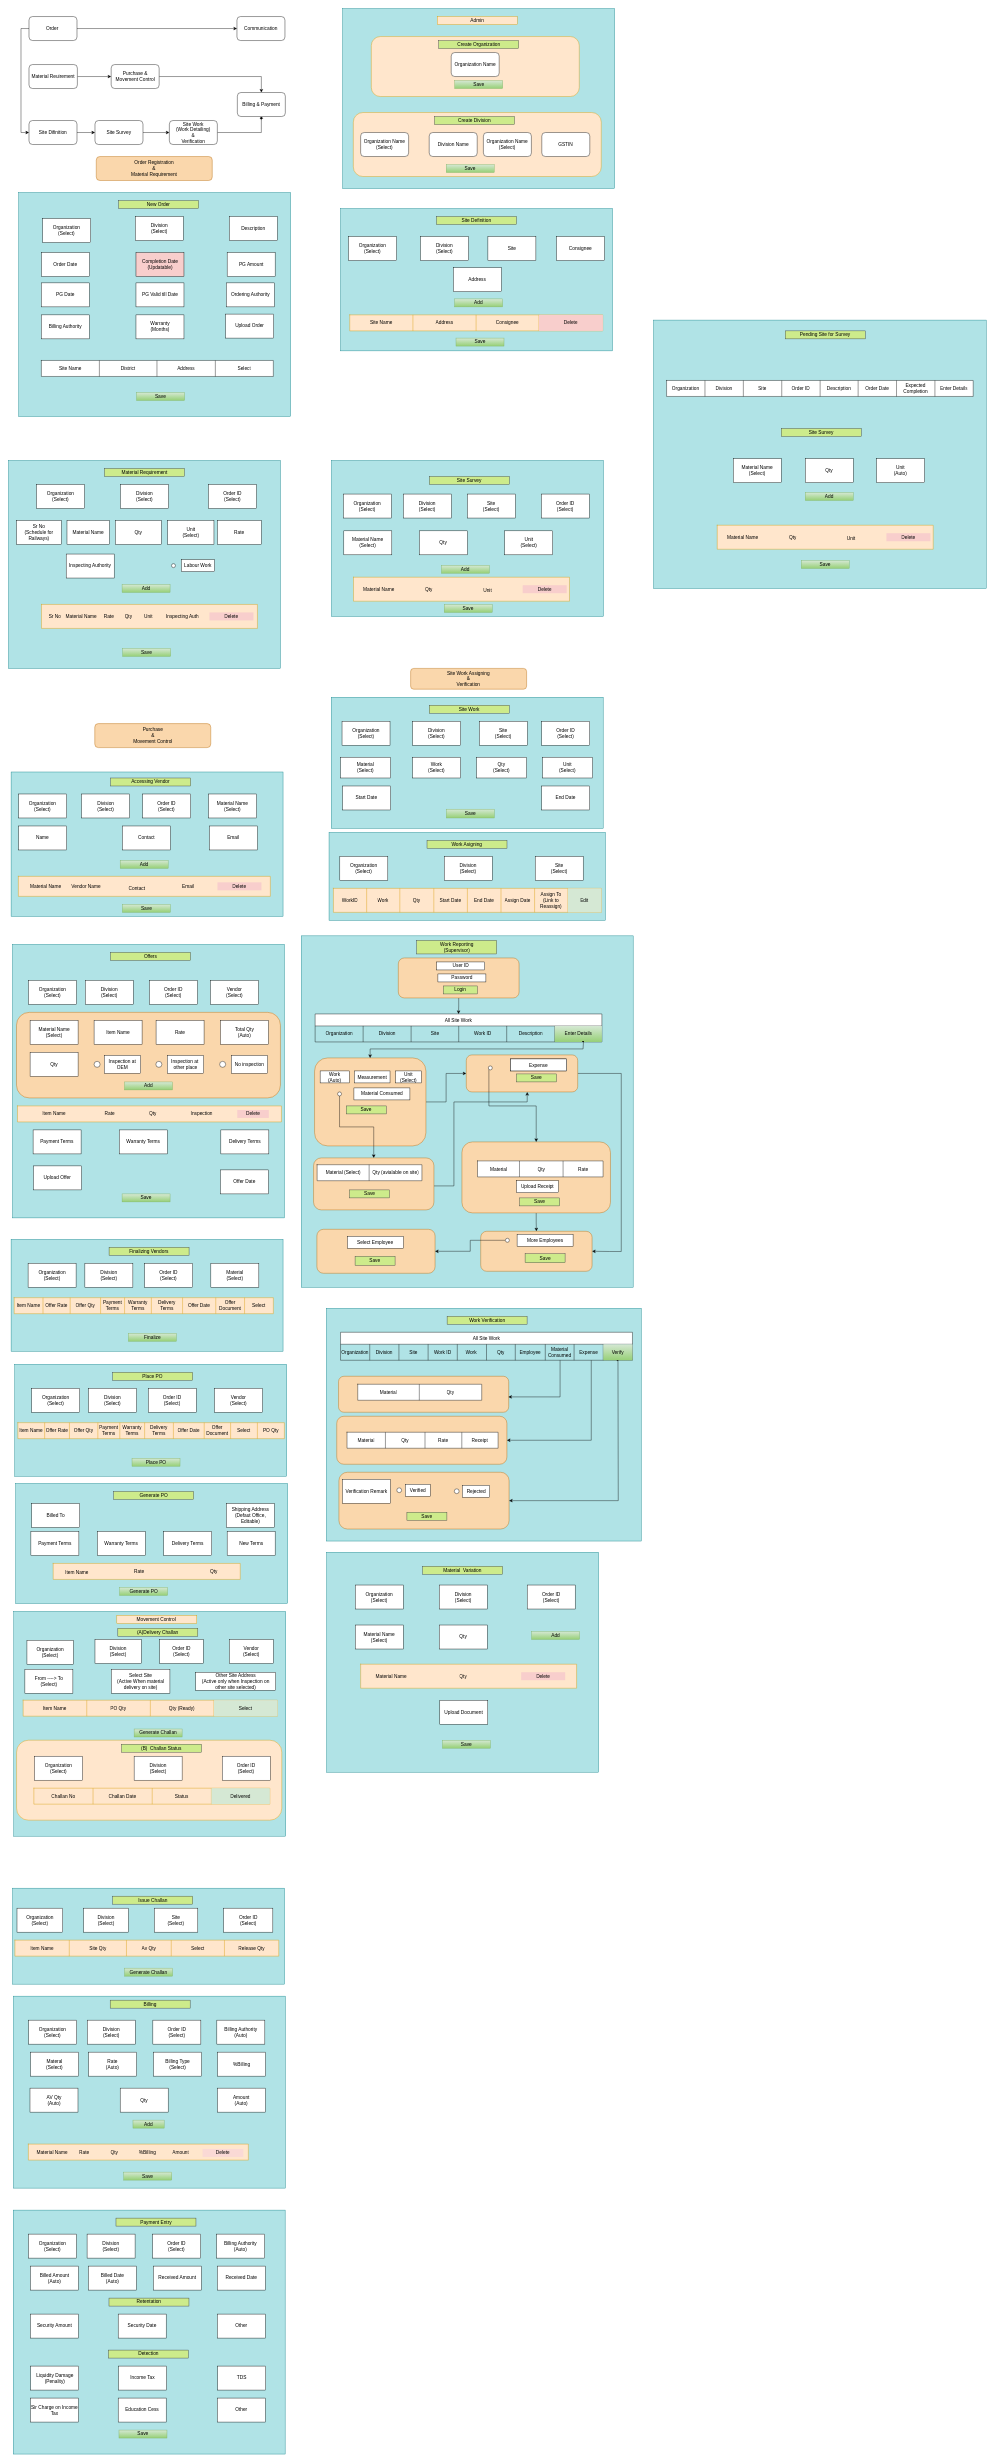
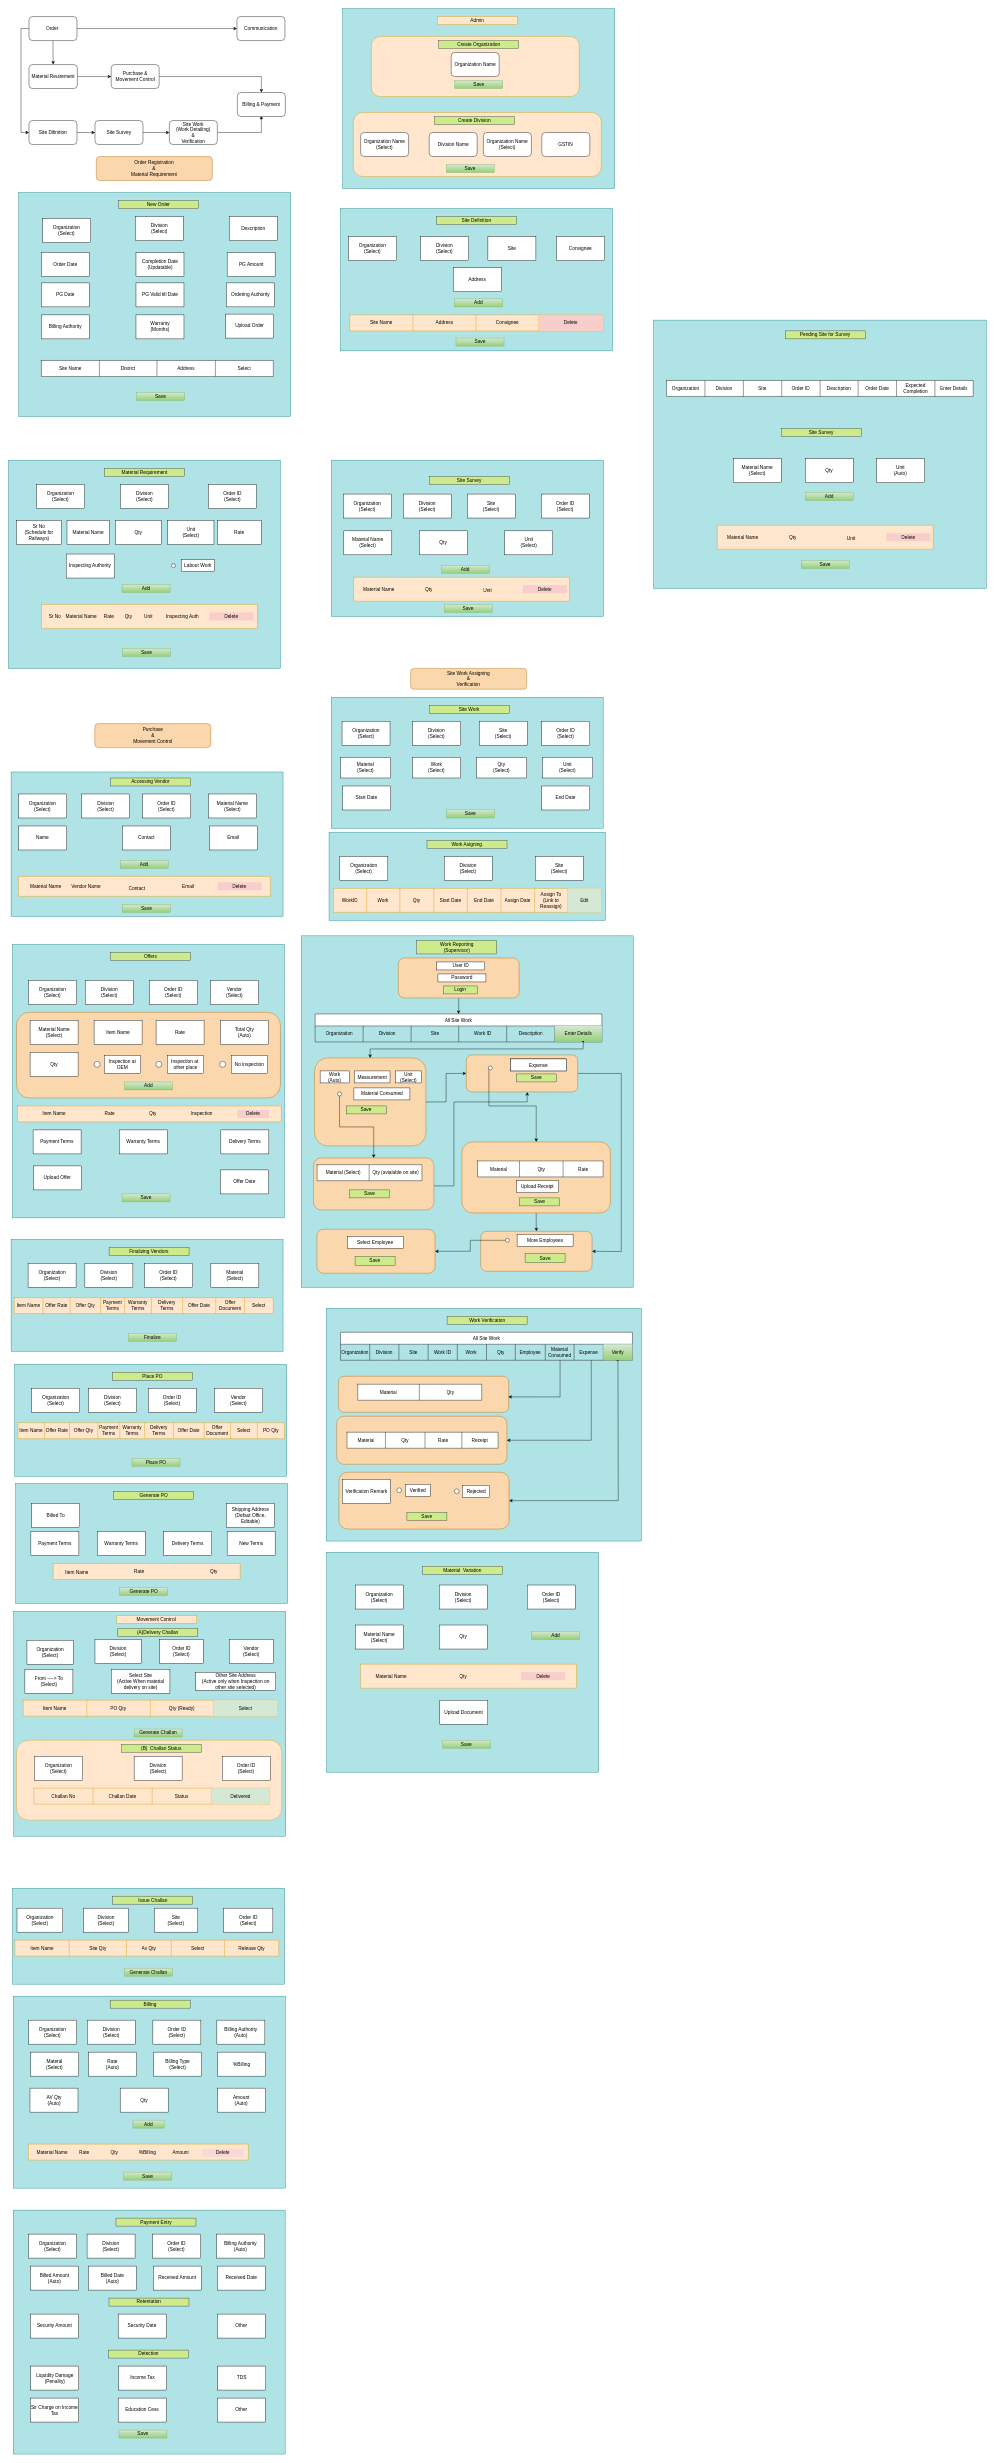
none -> (53, 60)
(160, 264) -> (160, 264)
